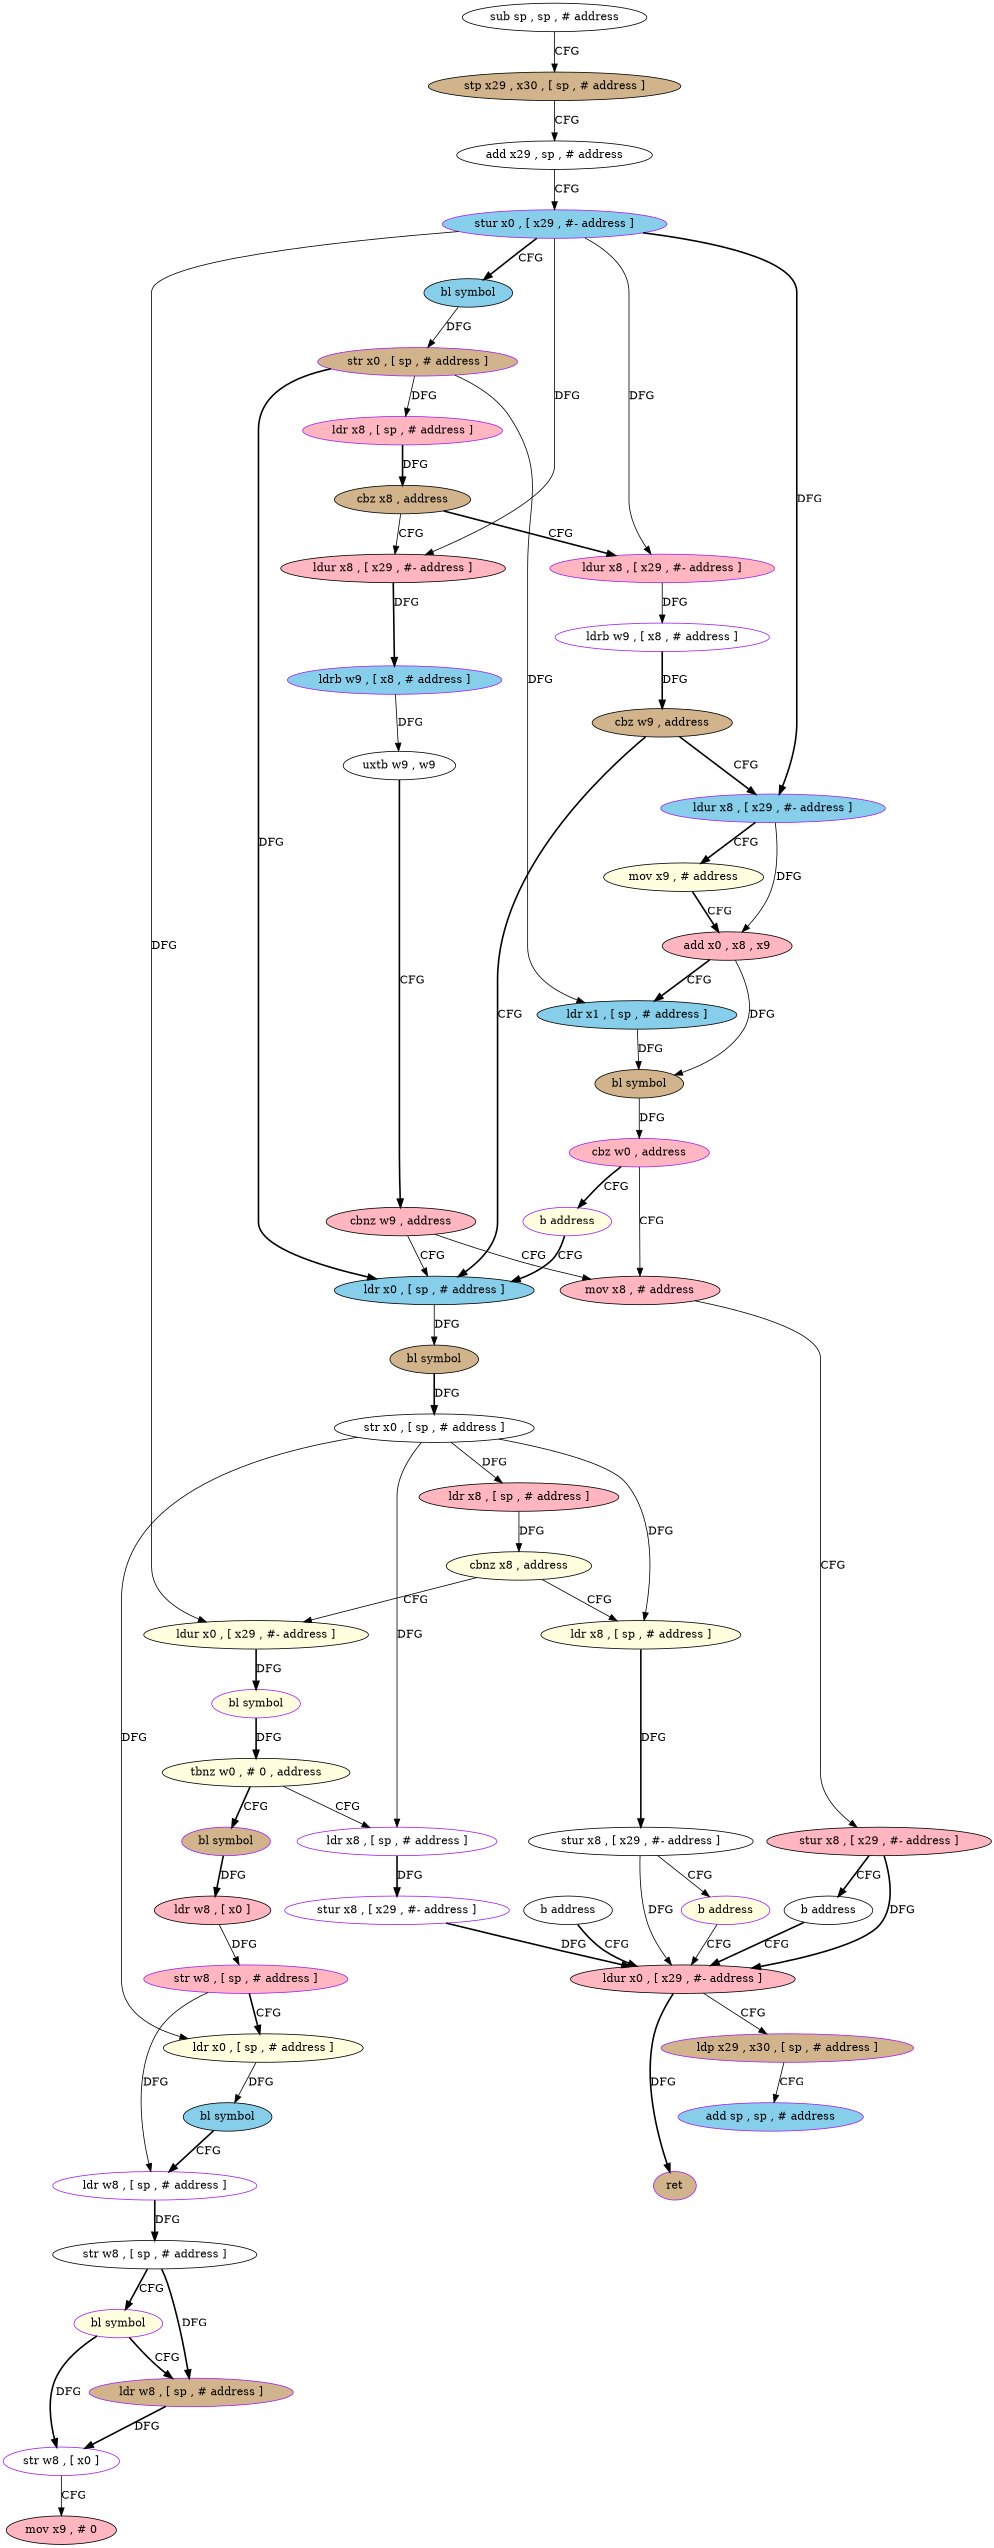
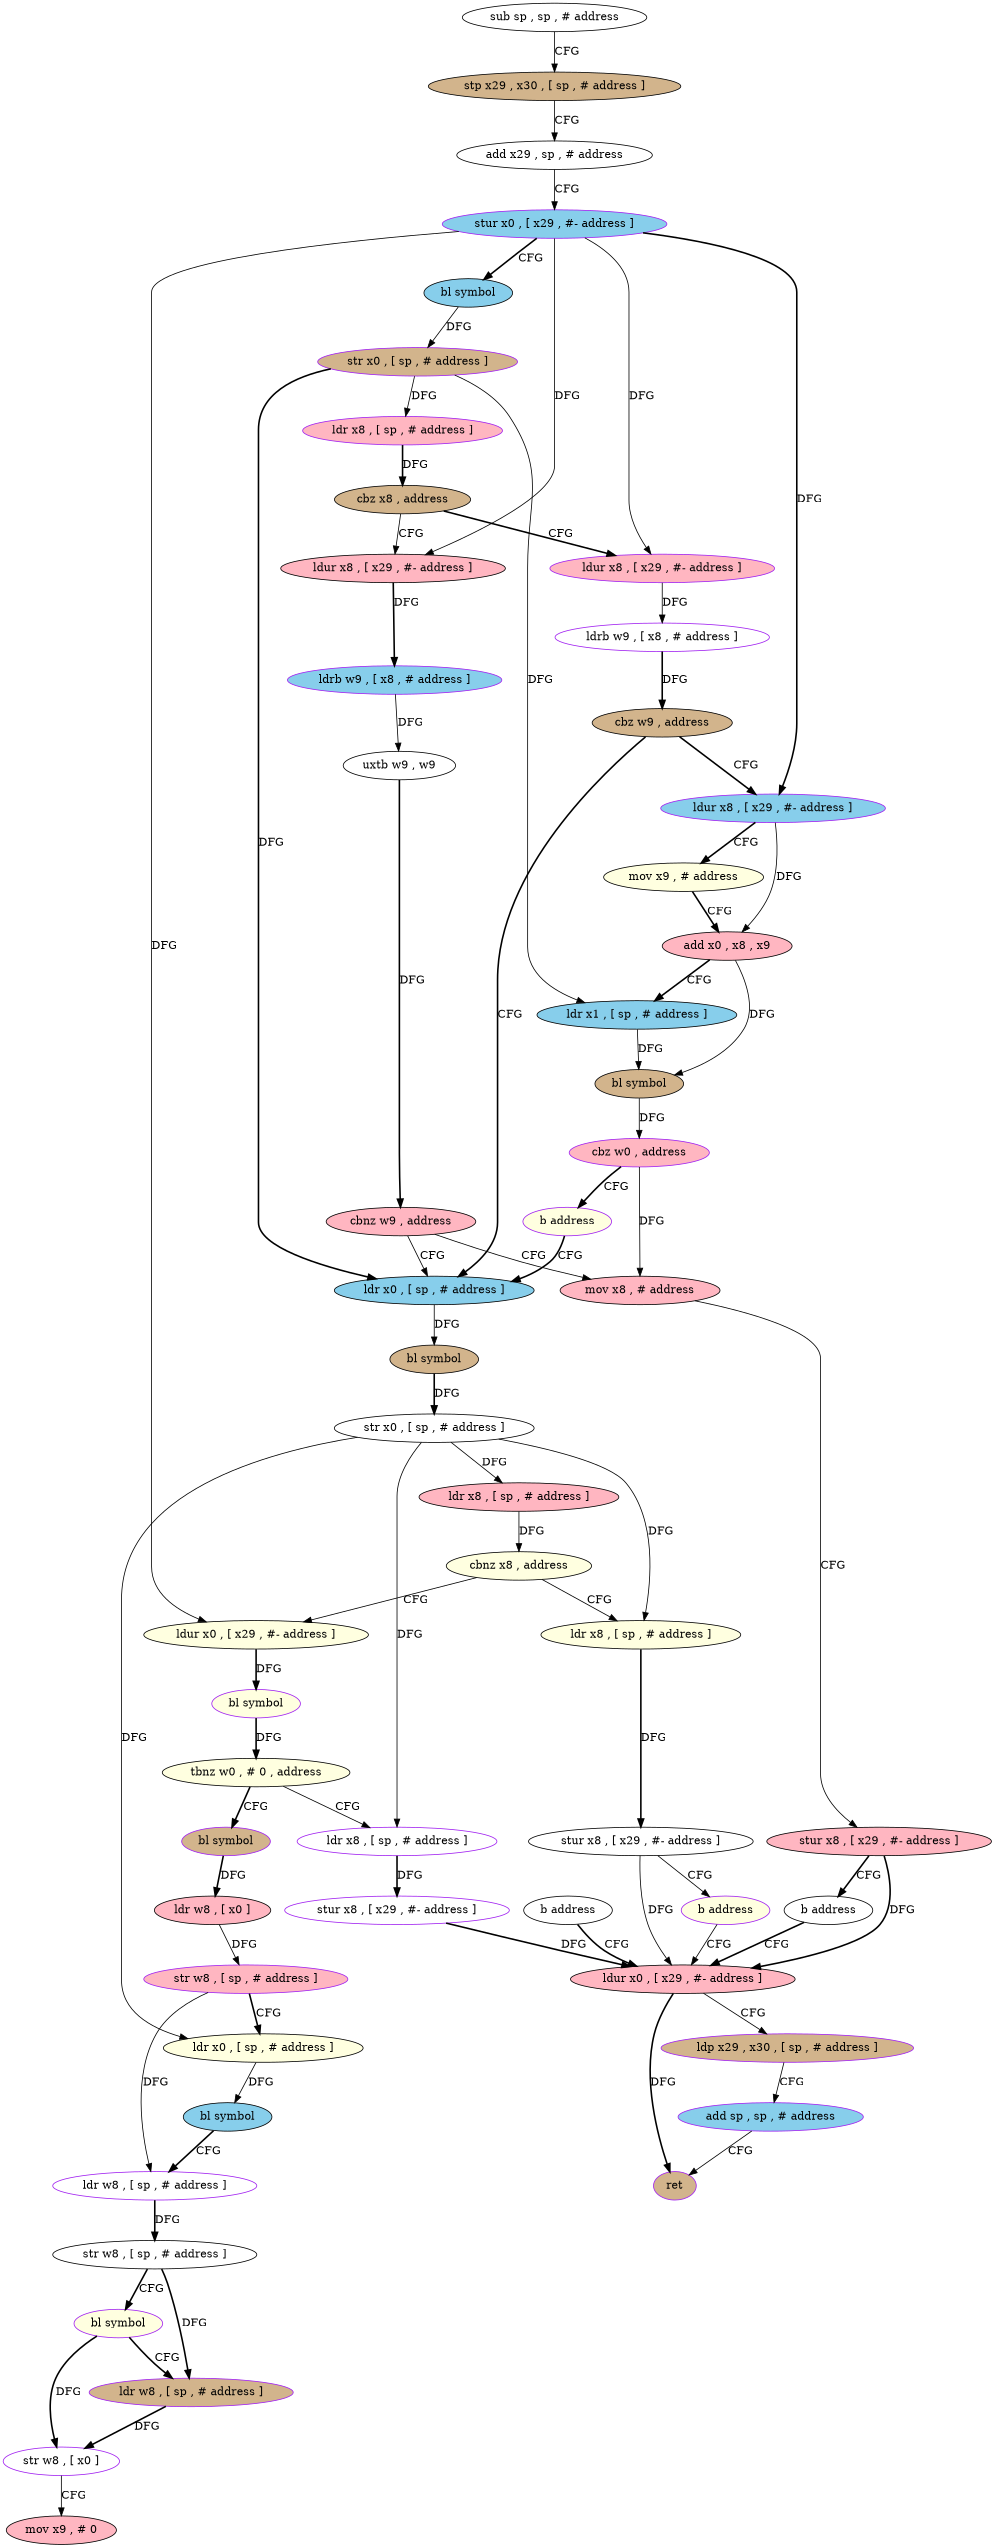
(412, 980) -> (412, 980)
(652, 1222) -> (652, 1222)
none -> (724, 2151)
